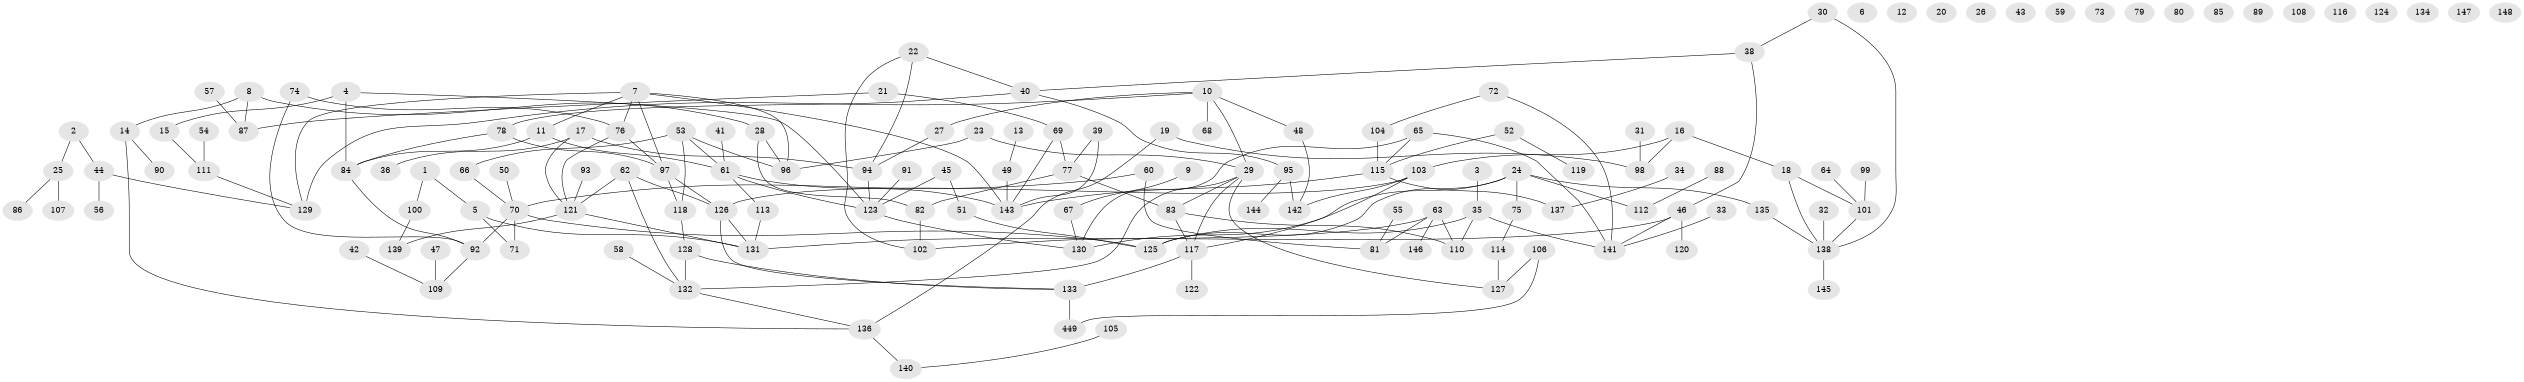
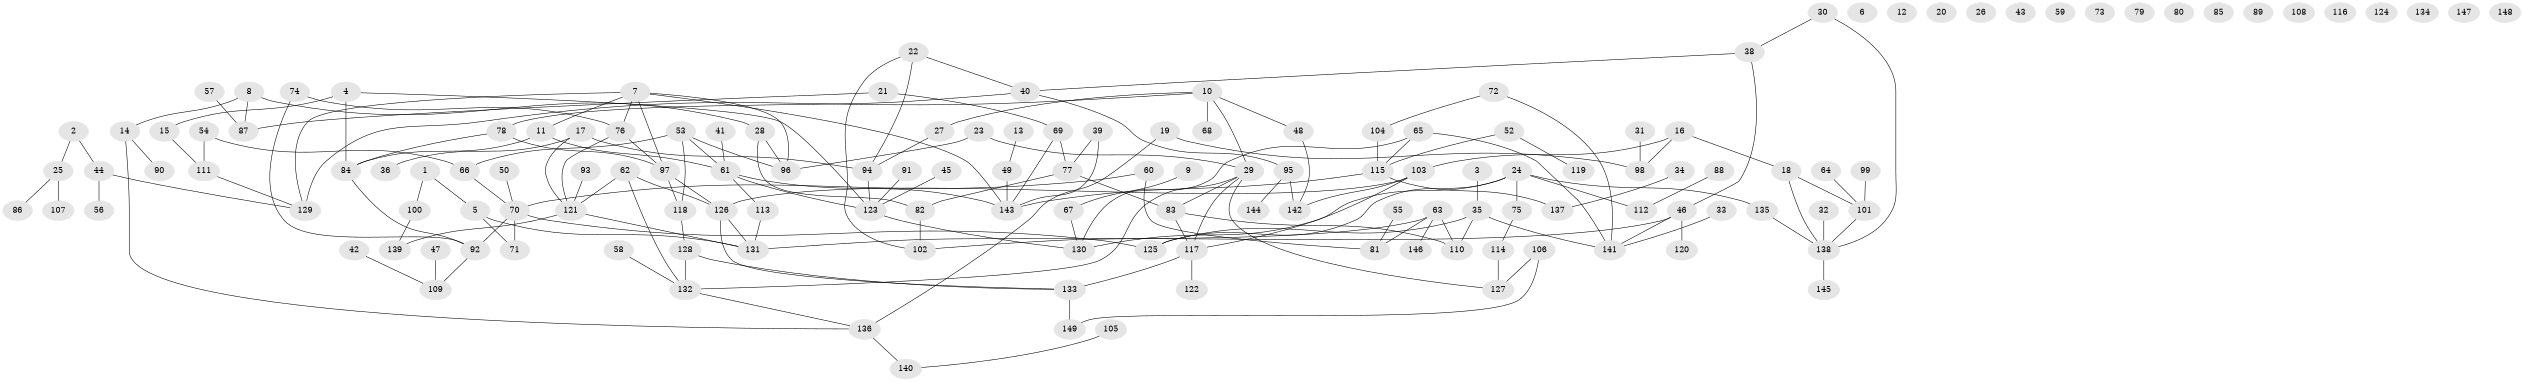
none -> (328, 151)
(962, 211) -> none
(1070, 329) -> (1070, 329)
